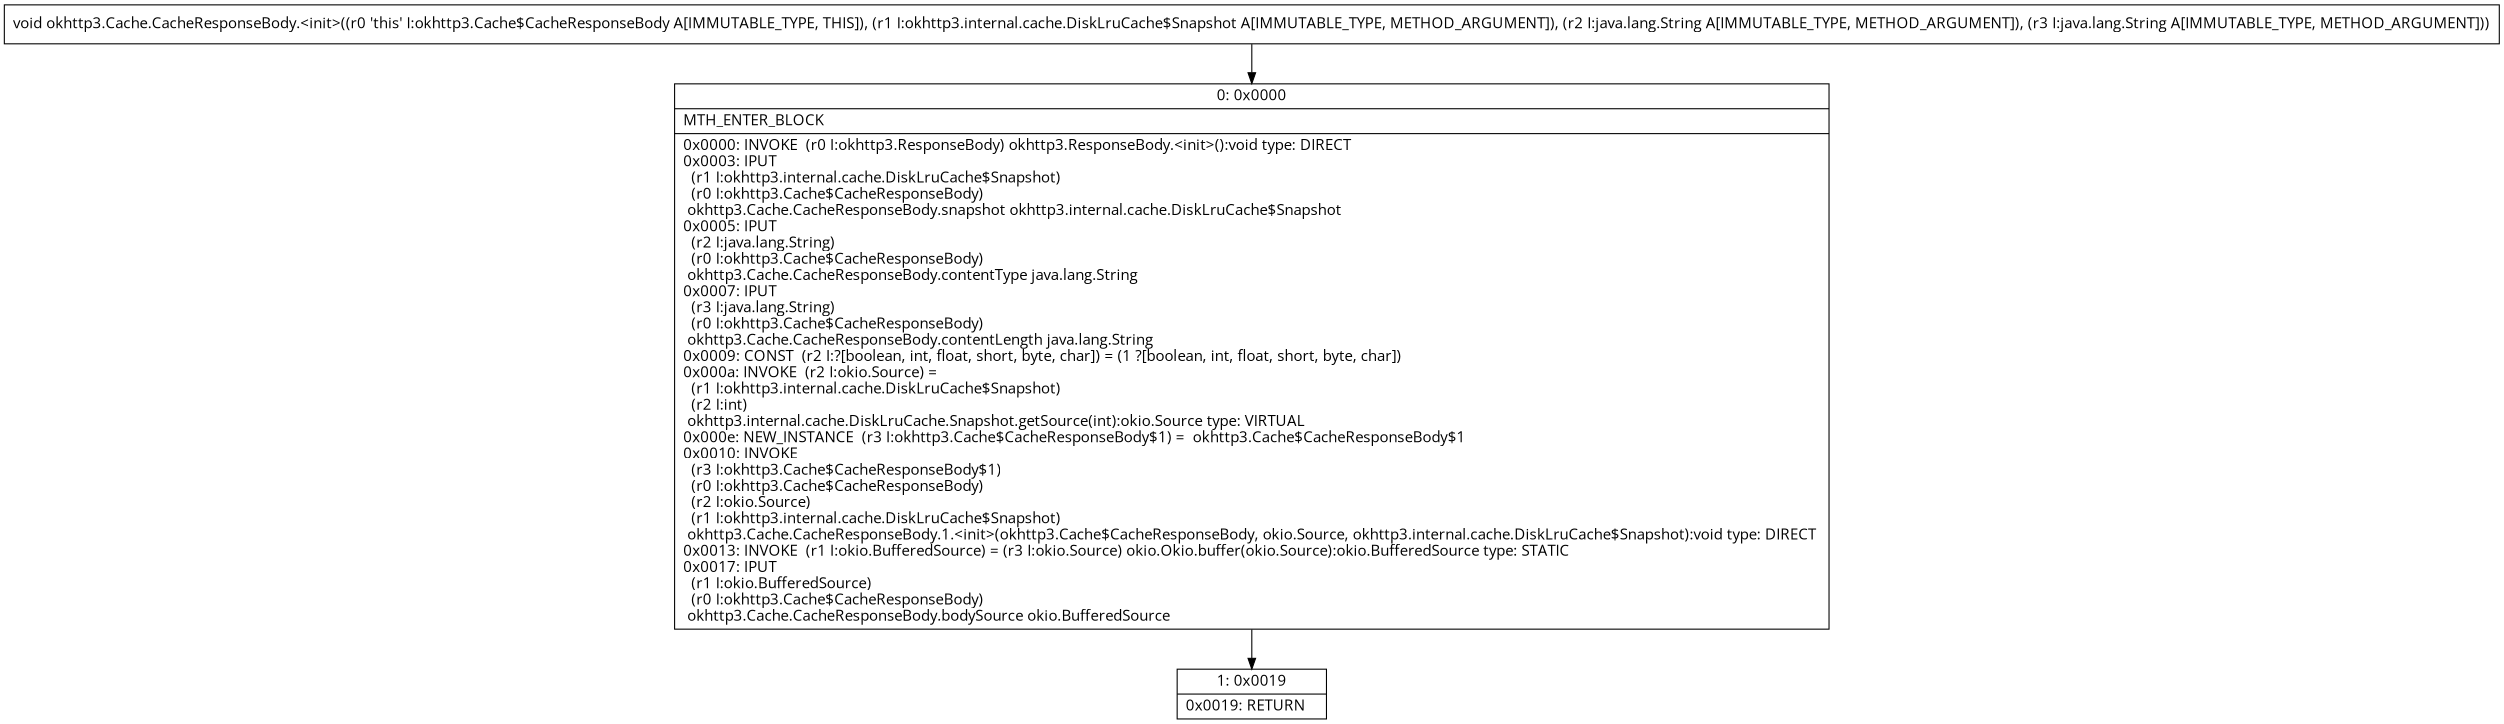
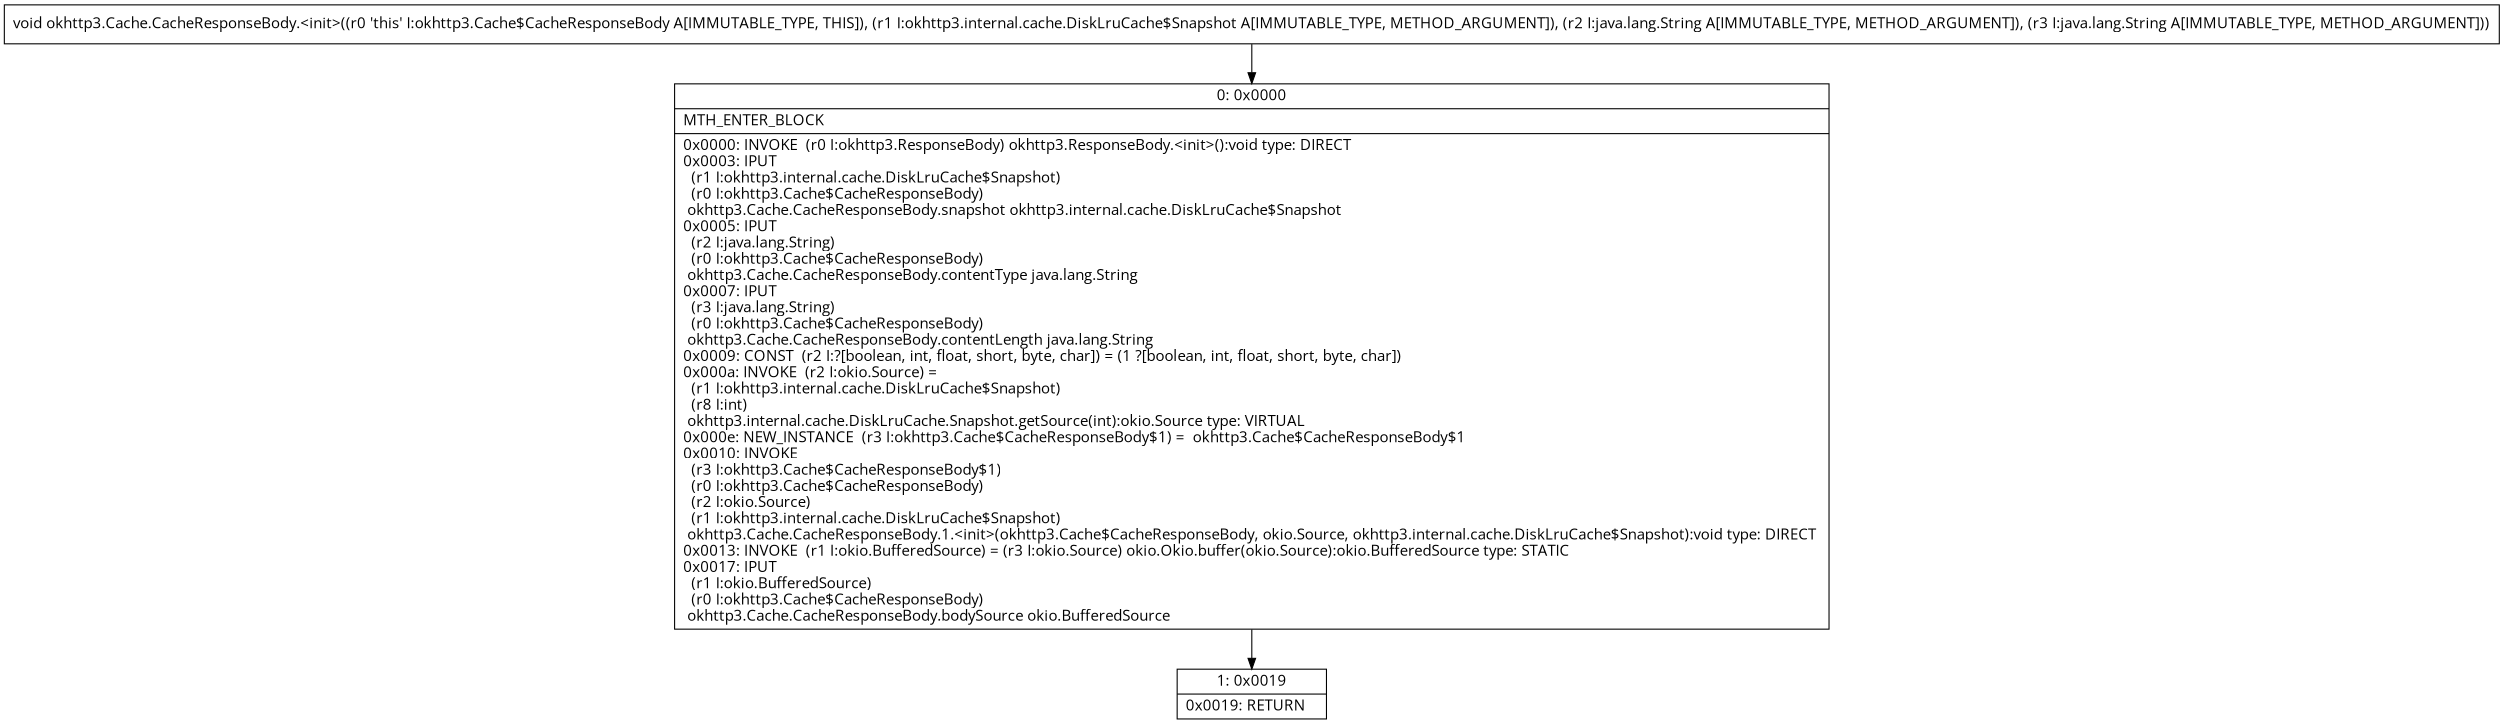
(716, 405) -> (716, 405)
